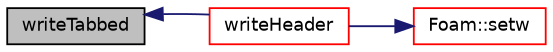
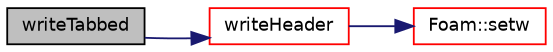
(186, 14) -> (168, 38)
